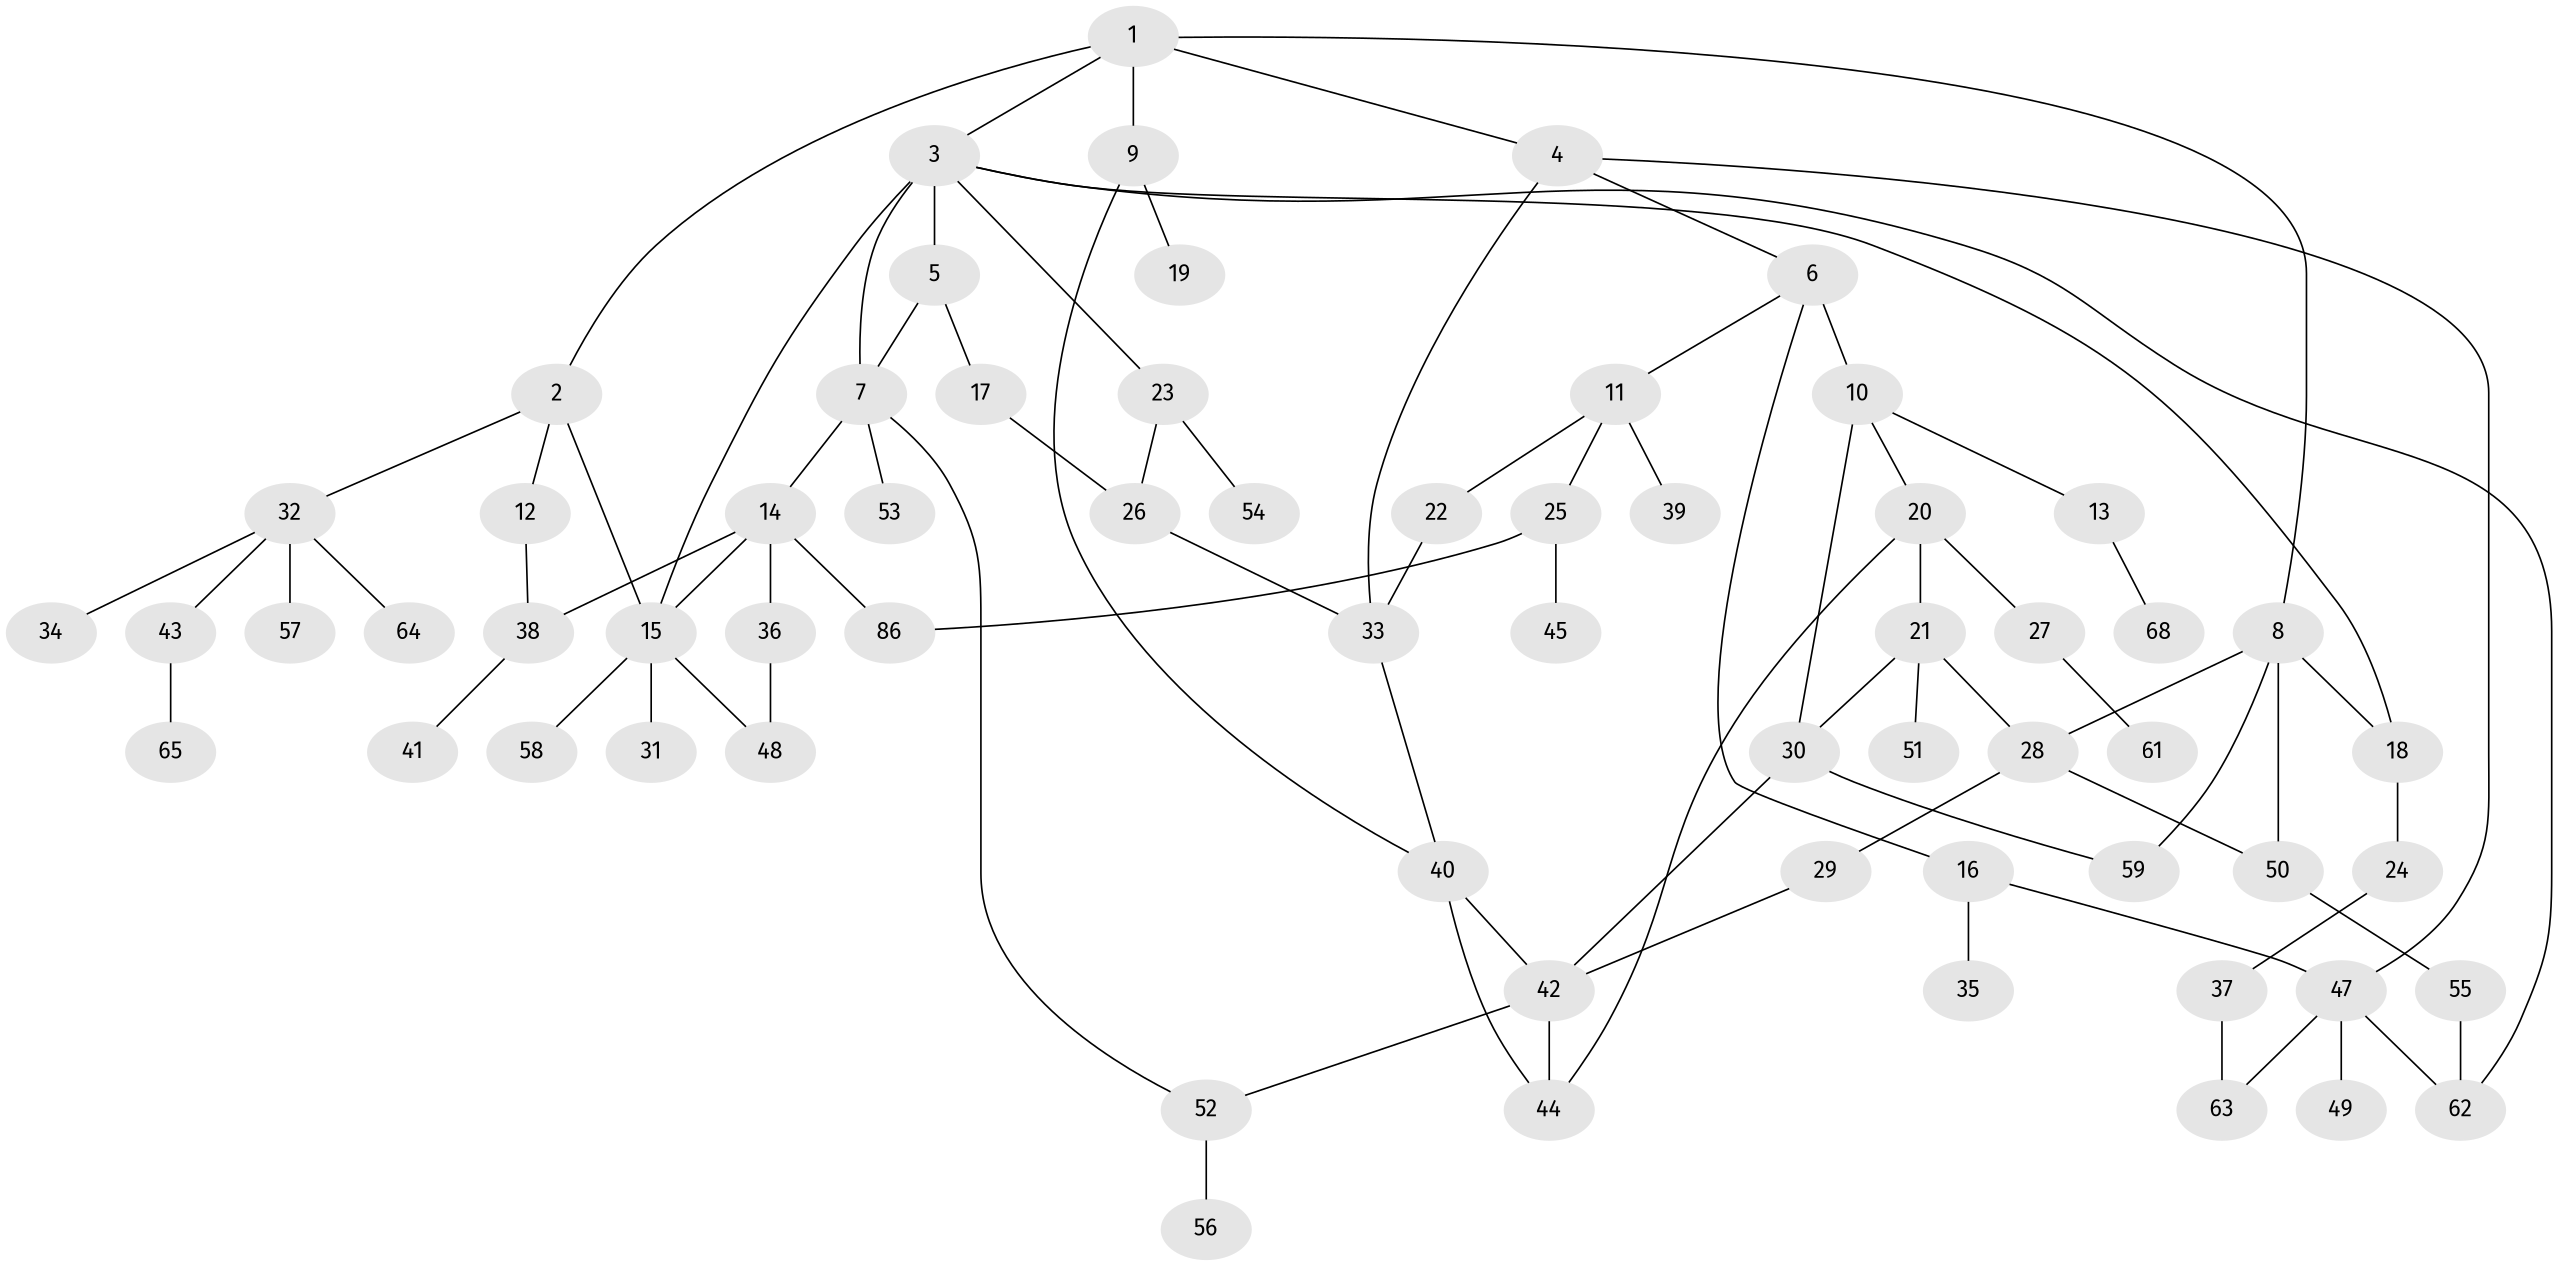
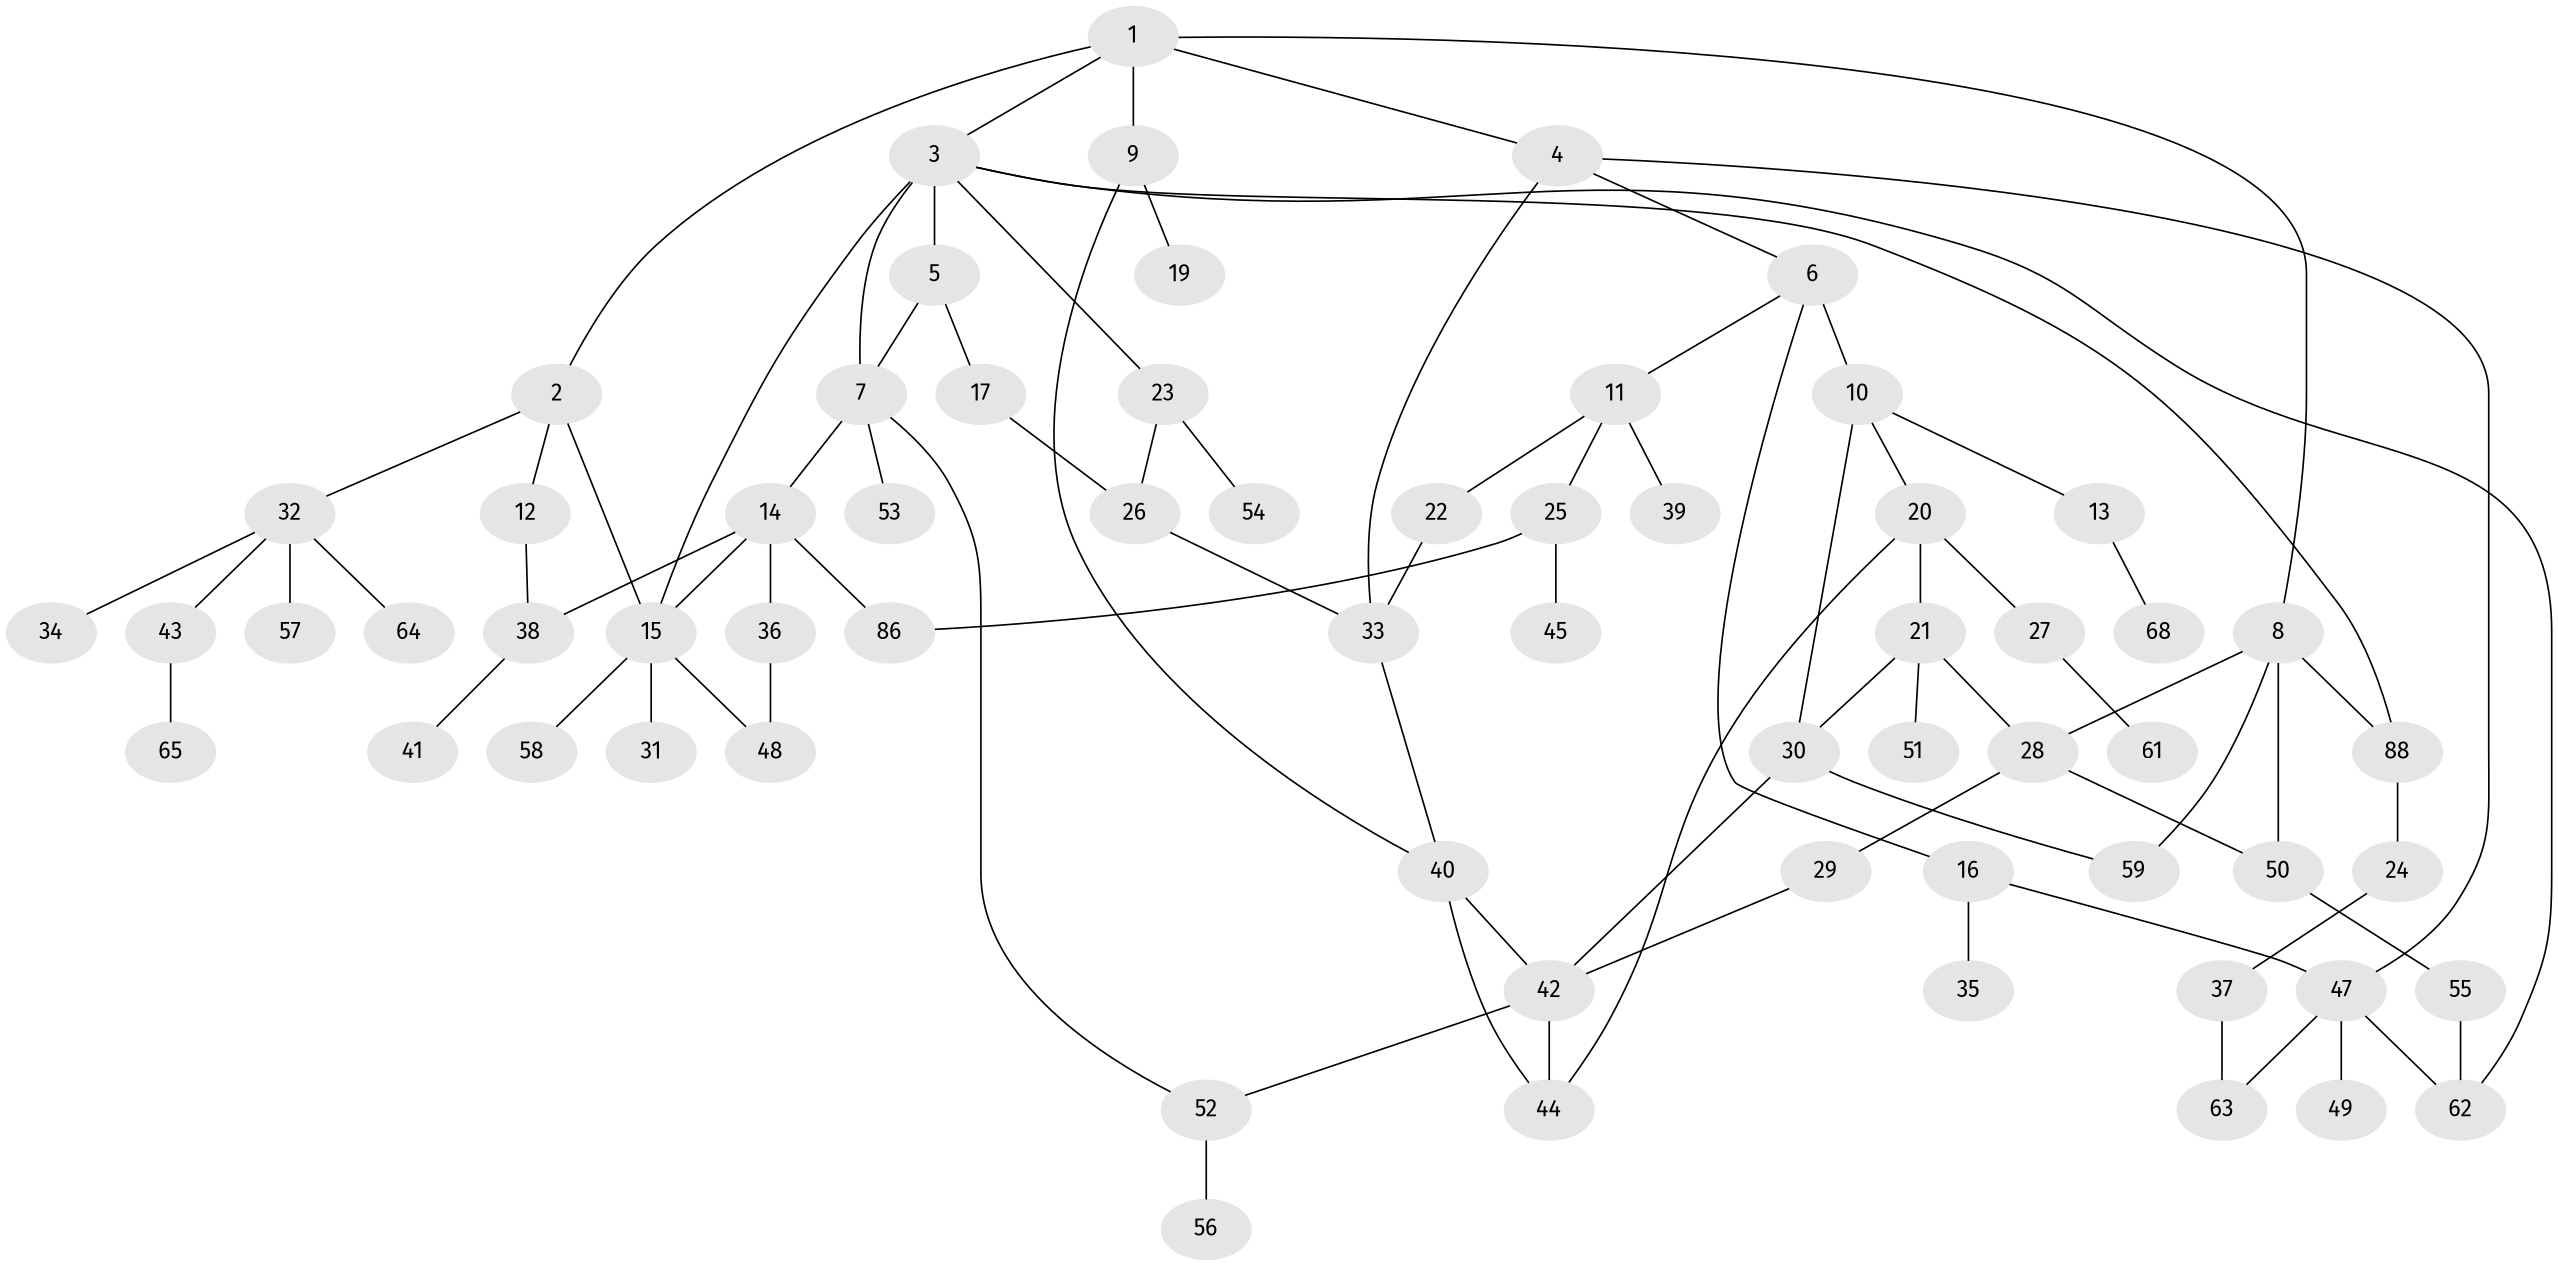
(2398, 752) -> (2398, 752)
